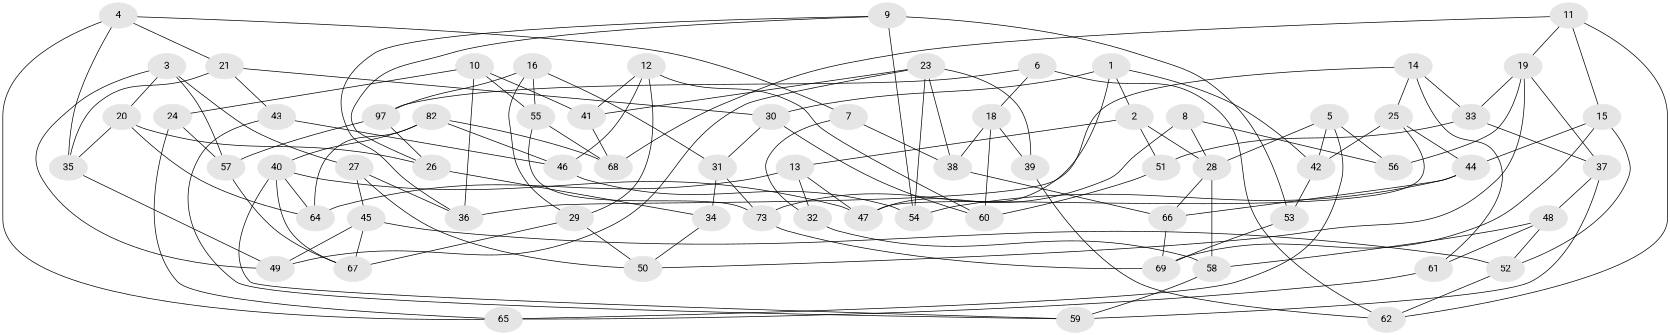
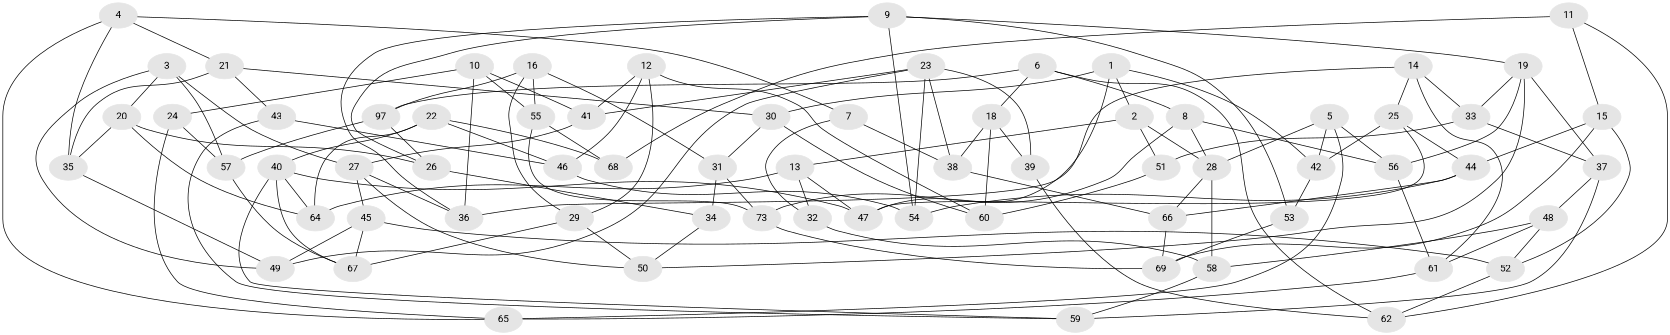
(1546, 41) -> (1206, 34)
none -> (1113, 88)
(432, 117) -> (432, 117)
(602, 146) -> (478, 146)
none -> (1413, 216)
